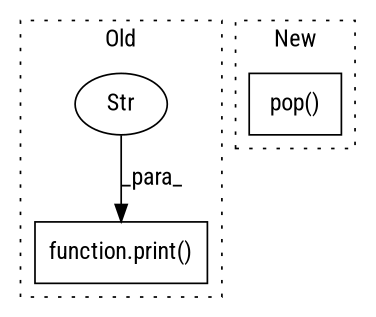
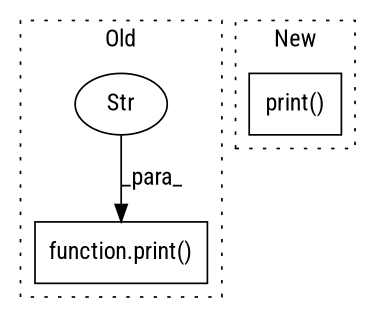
(295, 104) -> (295, 104)
